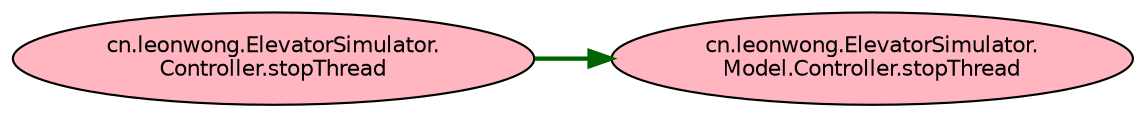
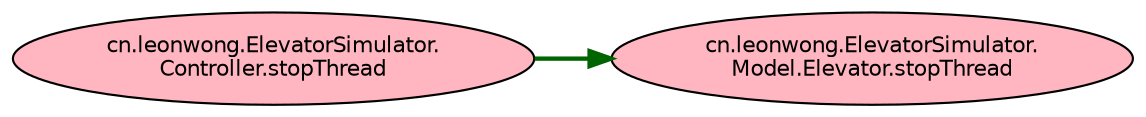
(872, 59) -> (872, 59)
